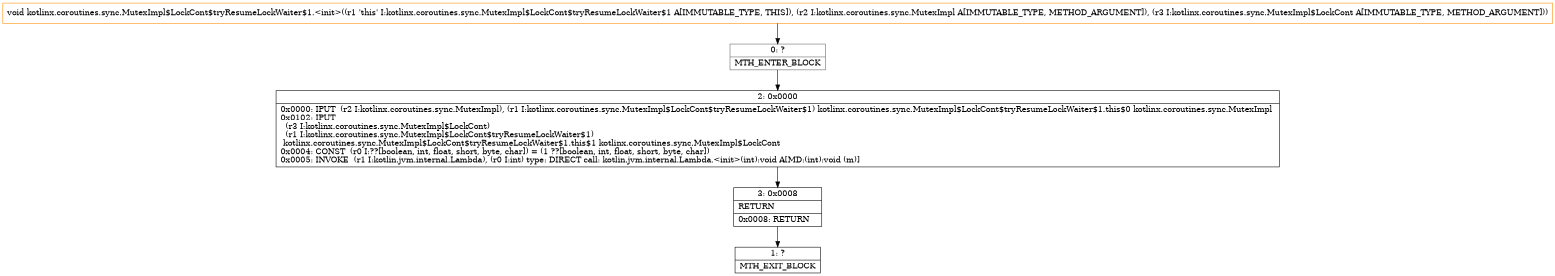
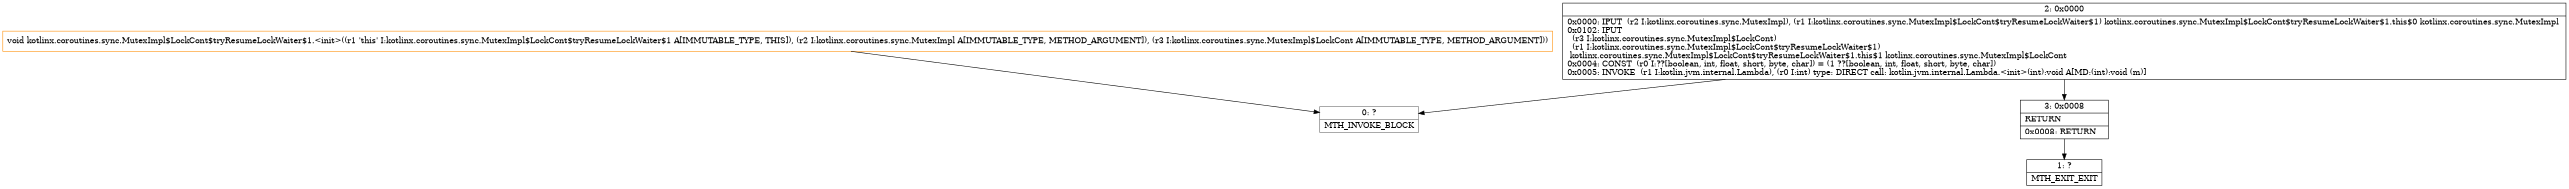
(778, 63) -> (1369, 126)
(778, 77) -> (1575, 96)
(778, 266) -> (2064, 179)
